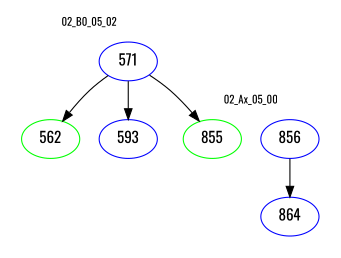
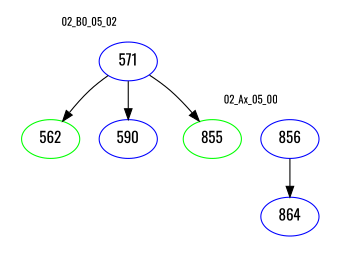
(128, 139) -> (128, 139)
